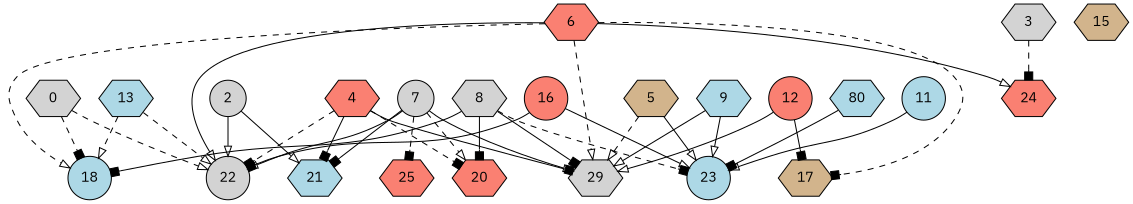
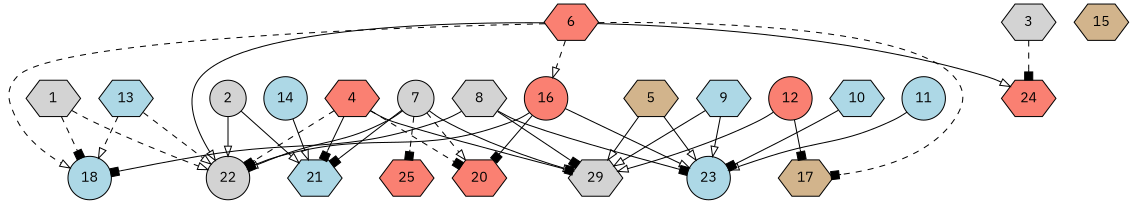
(583, 95) -> (561, 54)
(53, 98) -> (53, 98)
none -> (286, 98)
(857, 98) -> (857, 98)
(479, 126) -> (516, 134)
(628, 131) -> (628, 131)
(582, 142) -> (586, 143)
